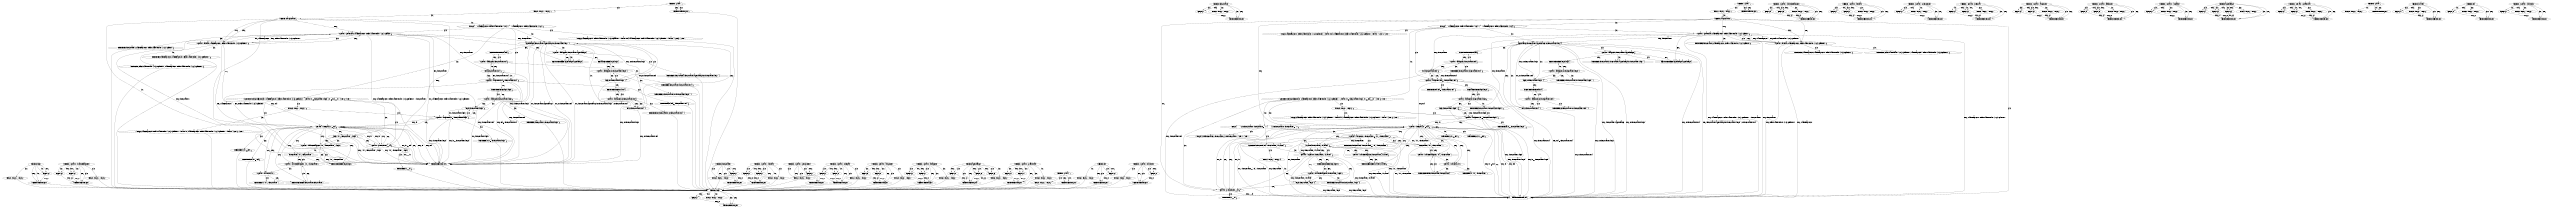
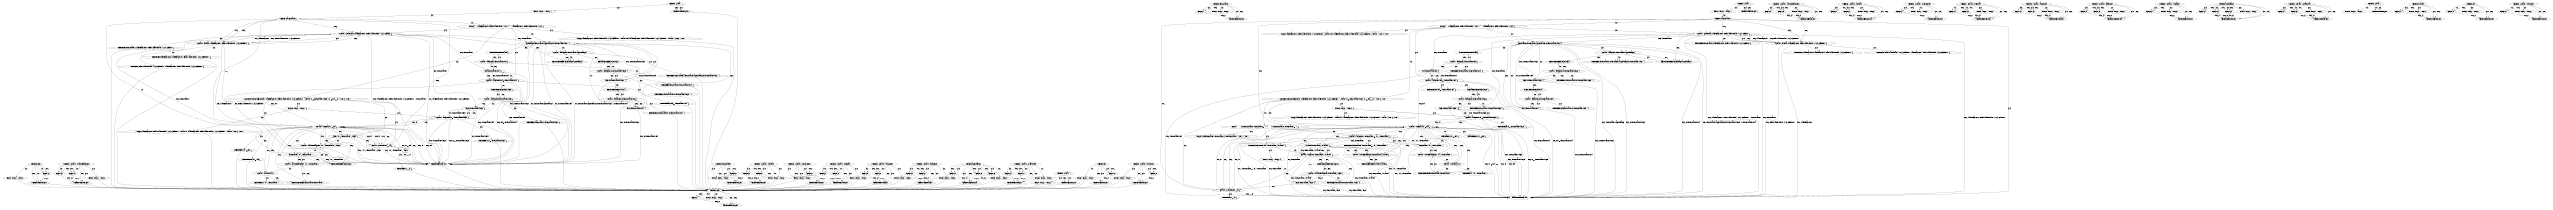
(1321, 178) -> (1321, 178)
